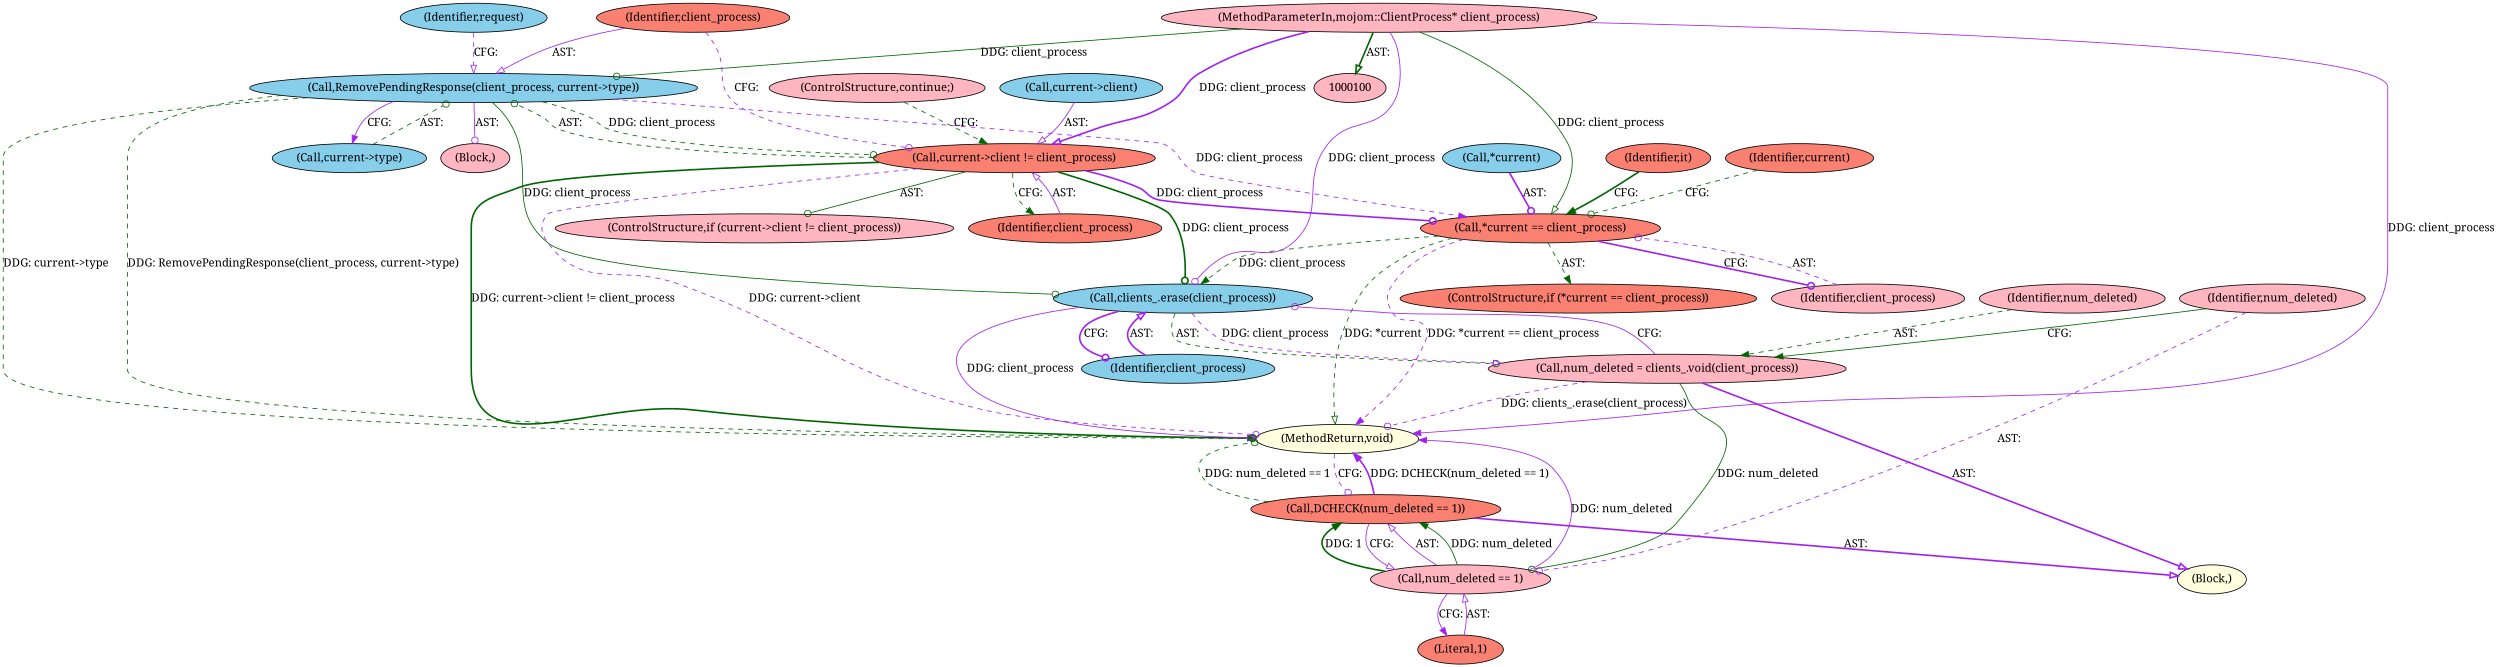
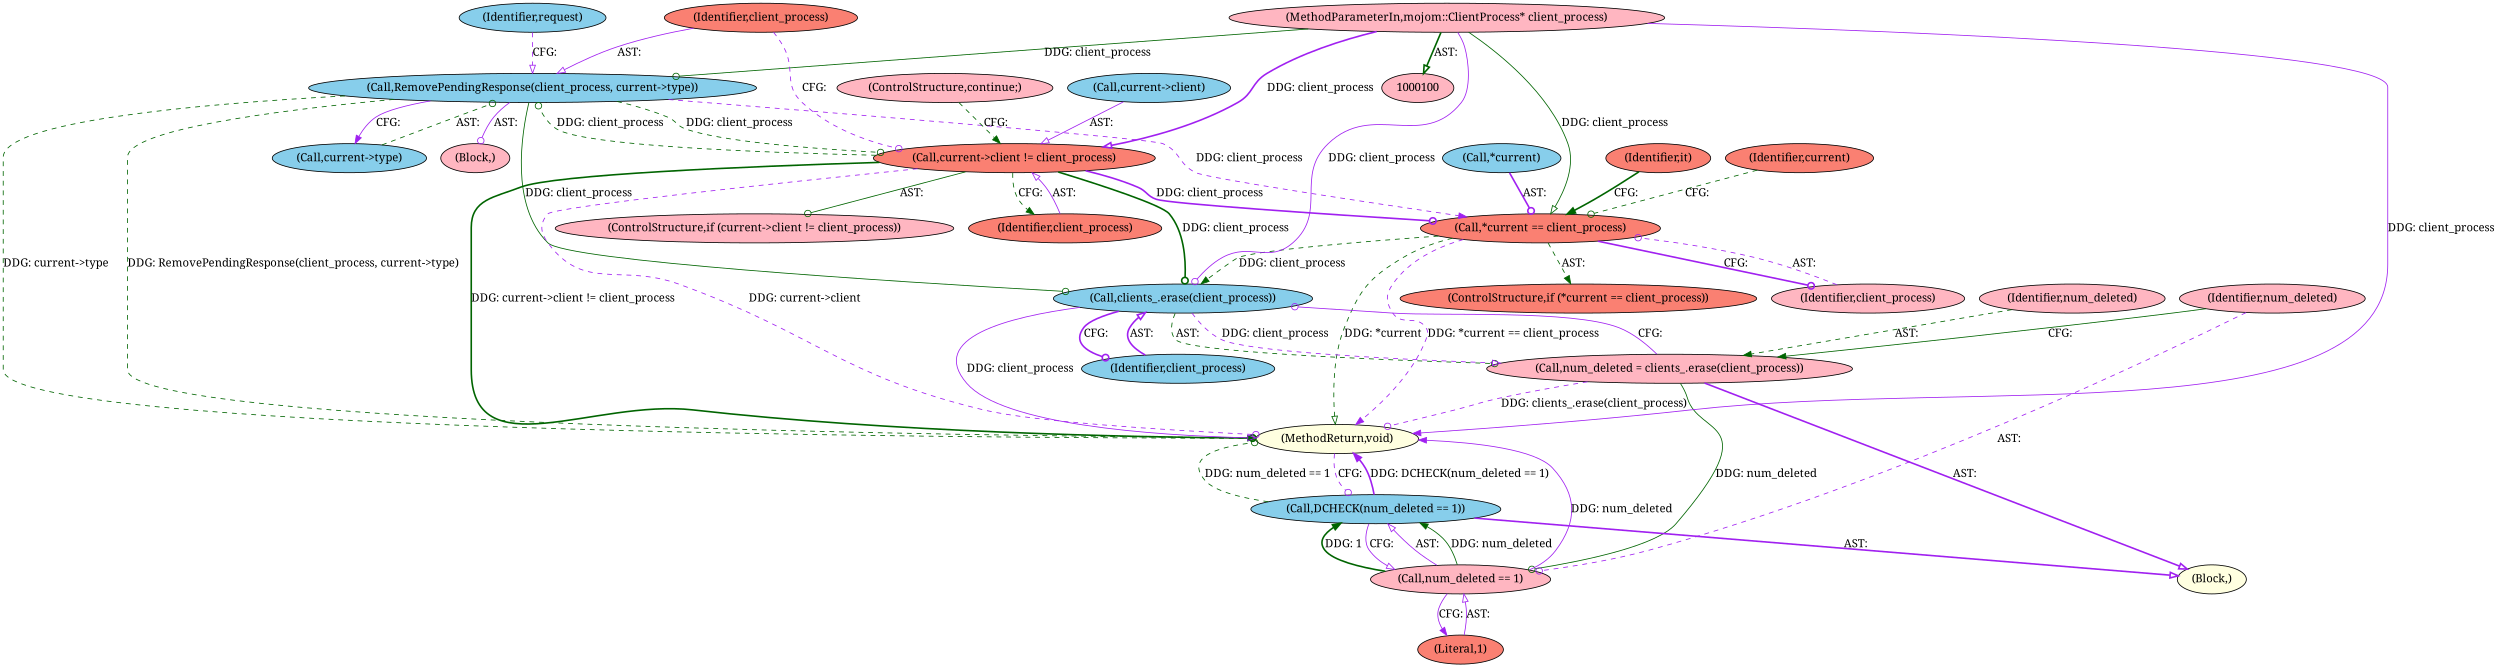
(572, 123) -> (610, 123)
(1667, 369) -> (1670, 369)
(1376, 509) -> (1376, 509)
